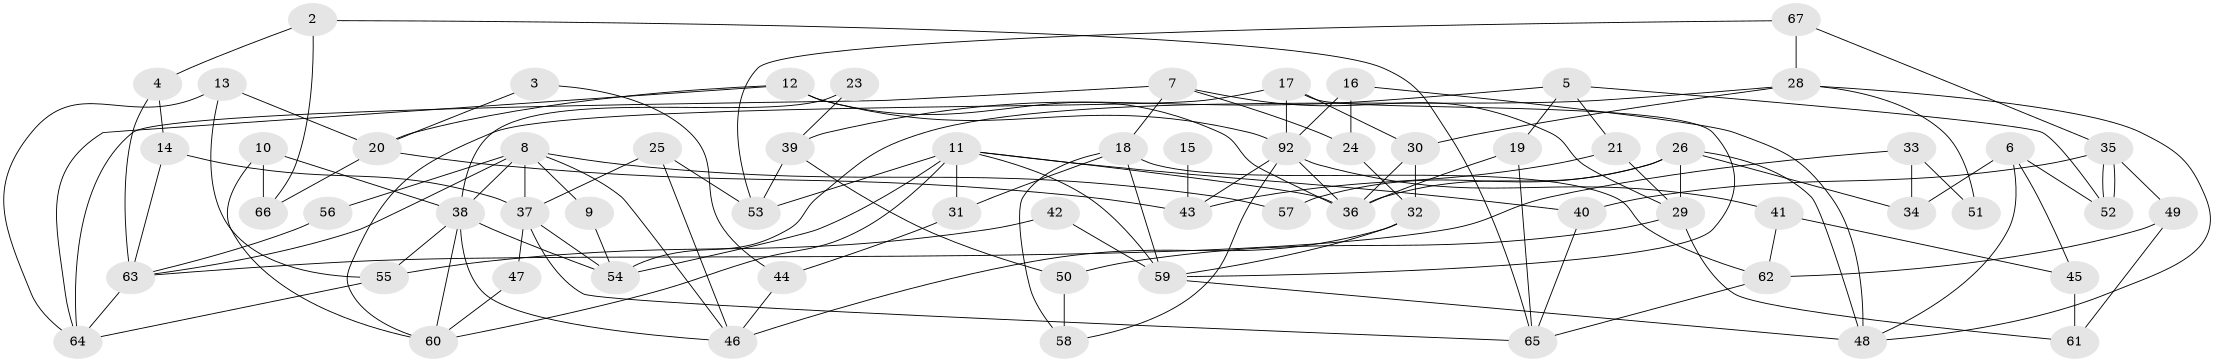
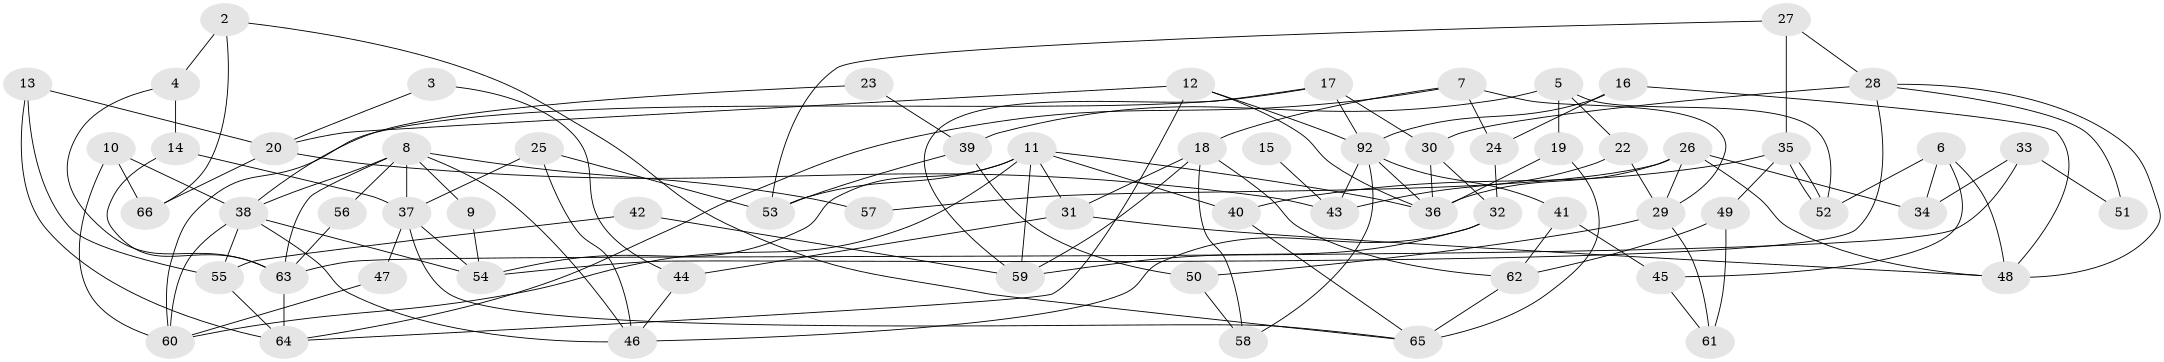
(1796, 20) -> (1786, 20)
(1616, 149) -> (1623, 149)
(1513, 310) -> (1670, 259)
